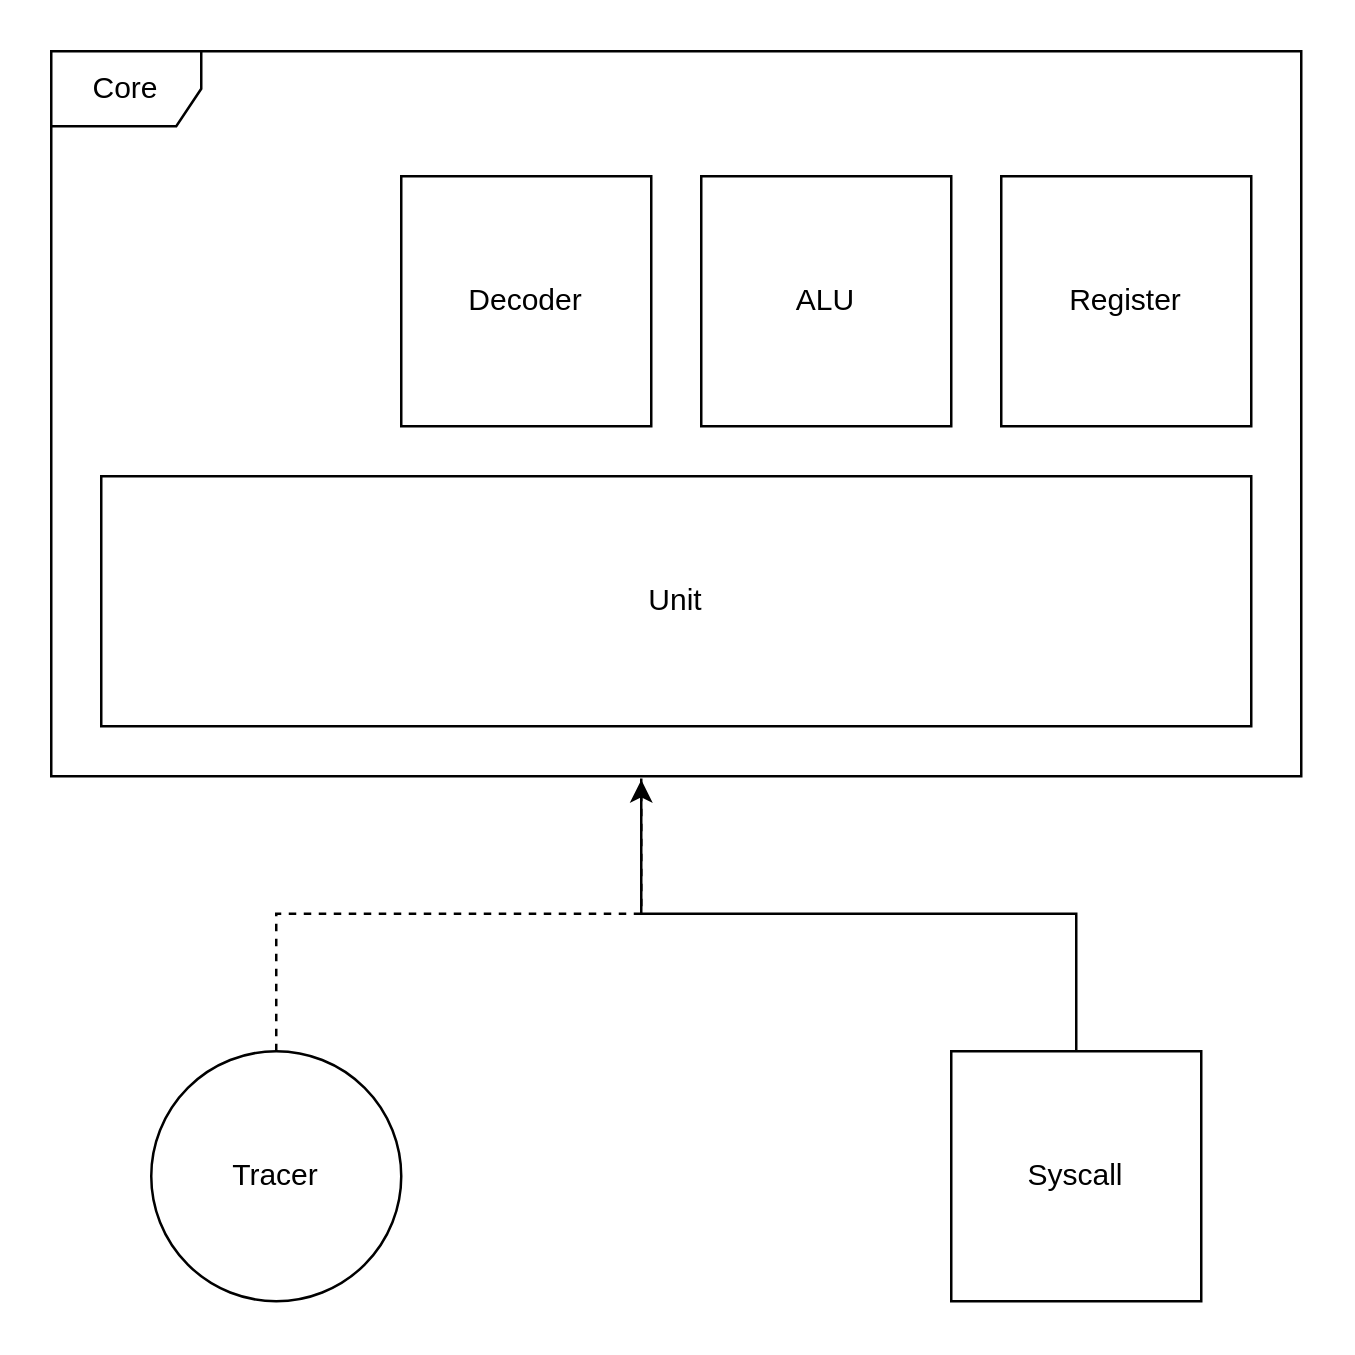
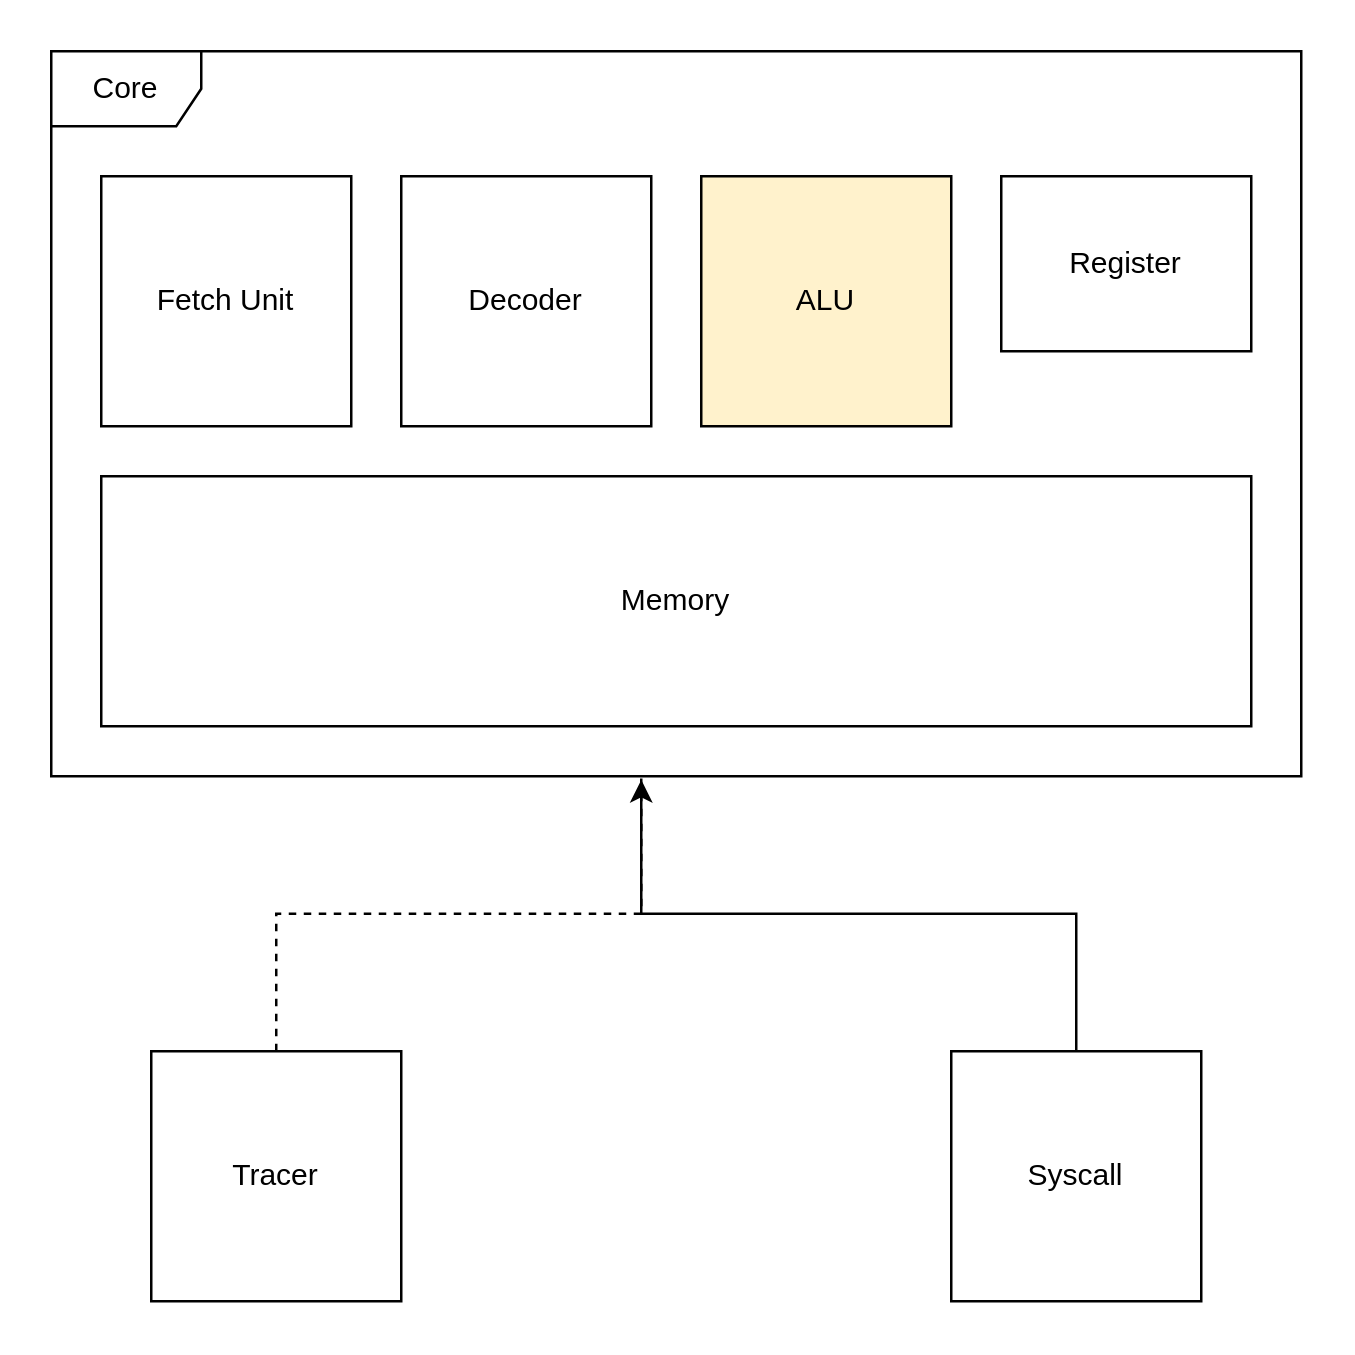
none -> (226, 301)
(826, 301) -> (826, 301)
(1126, 301) -> (1126, 264)
(676, 601) -> (676, 601)
(276, 1176) -> (276, 1176)
